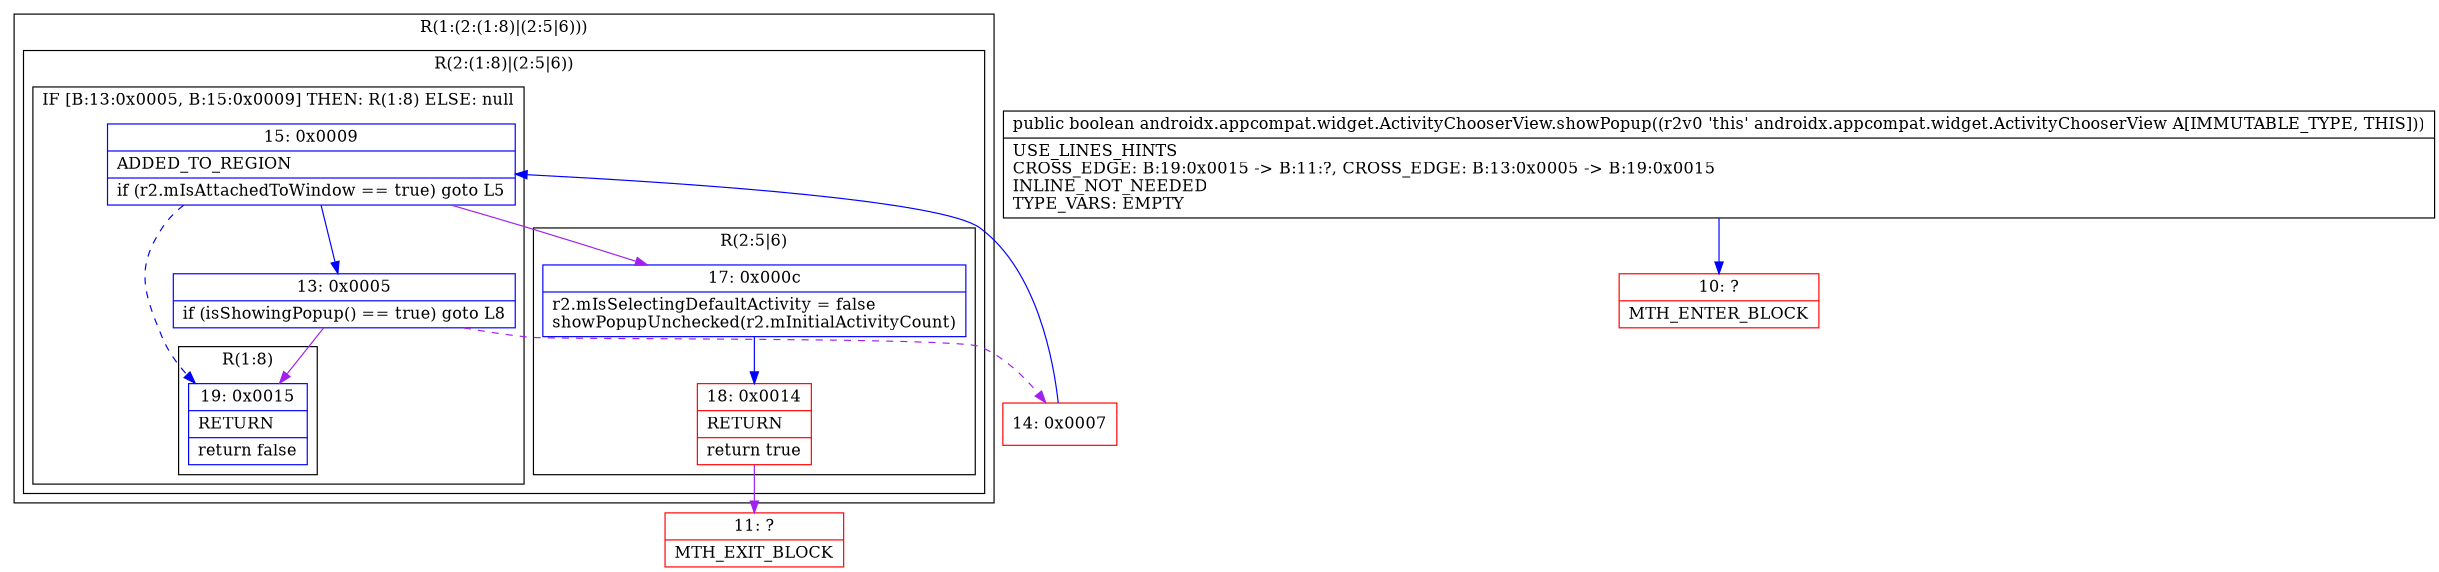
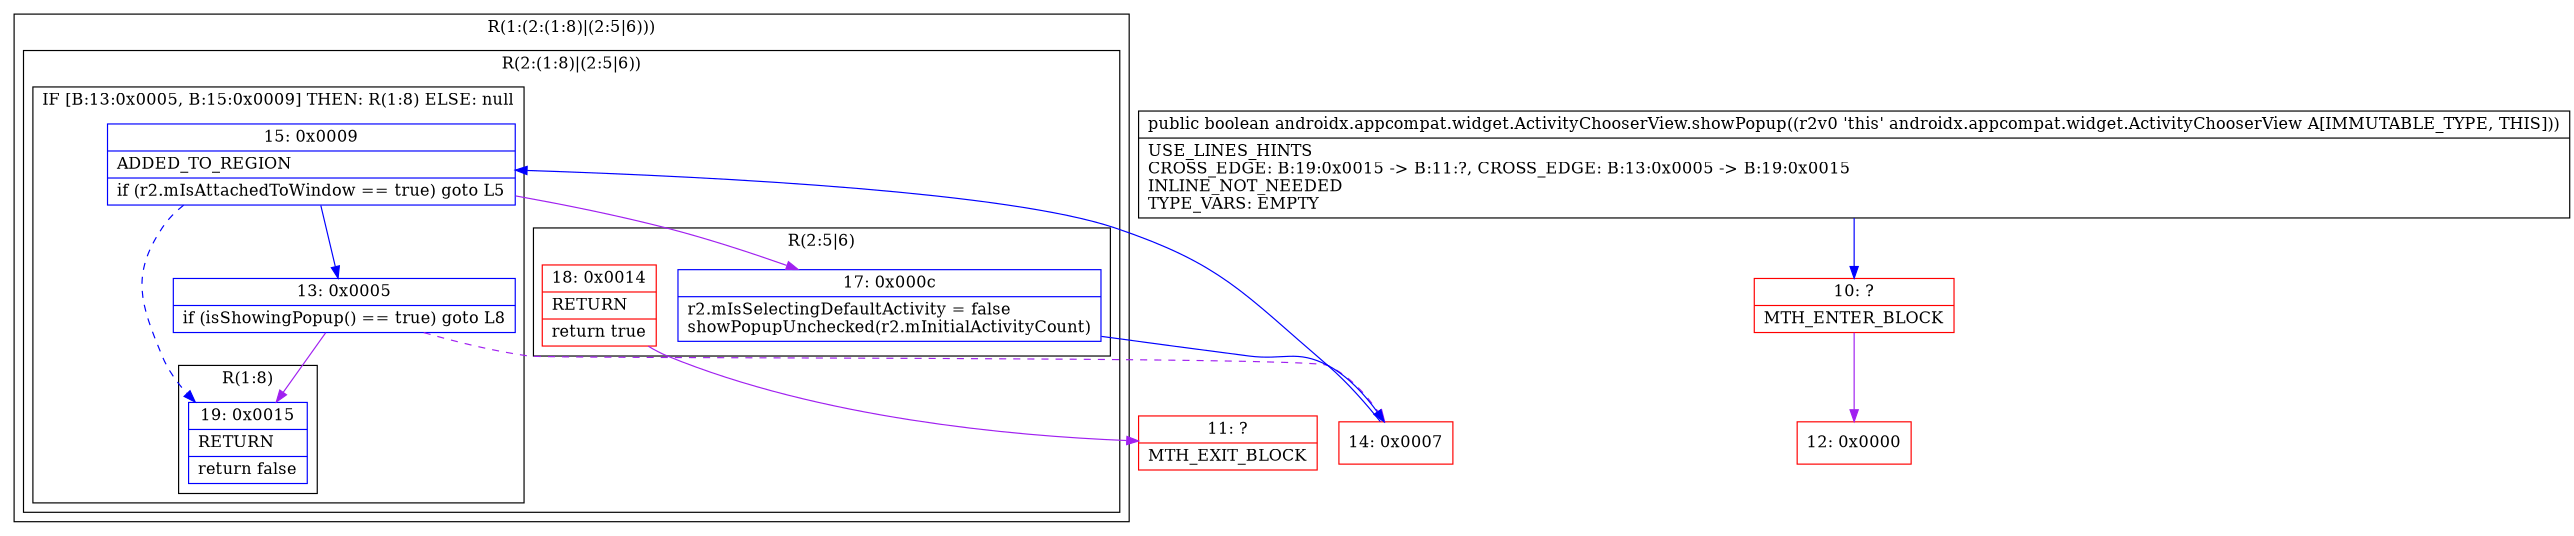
(754, 354) -> (1234, 354)
none -> (1854, 443)
